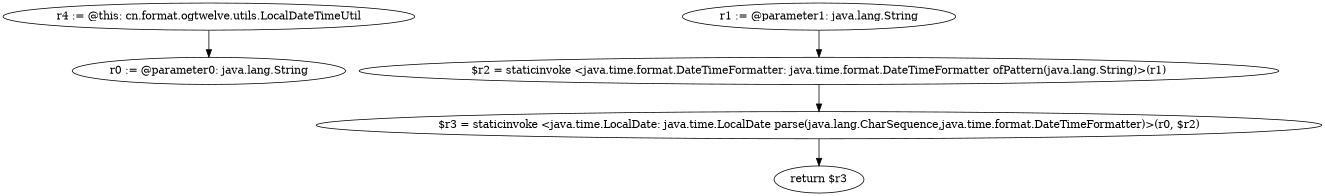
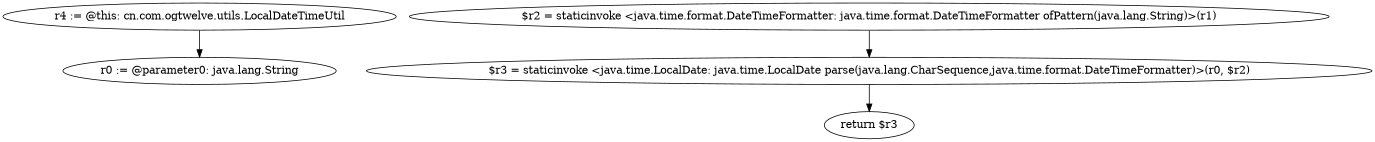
(209, 17) -> (200, 17)
(819, 17) -> none
